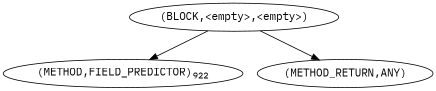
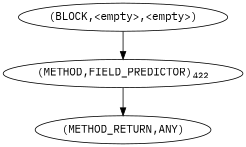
(286, 44) -> (123, 98)
(201, 72) -> (201, 72)
